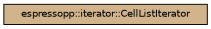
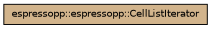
(106, 14) -> (106, 14)
